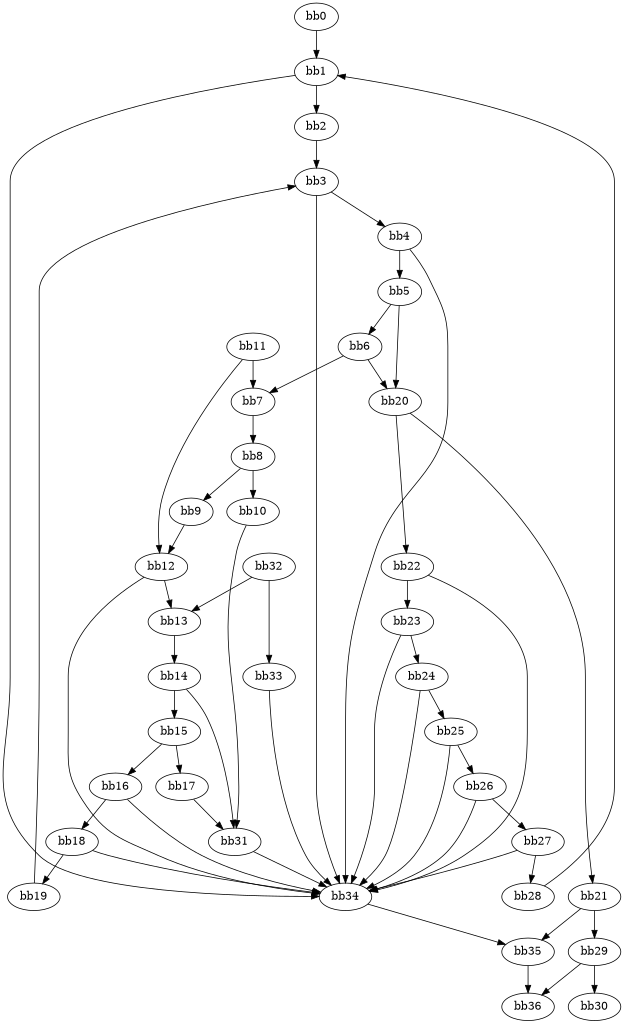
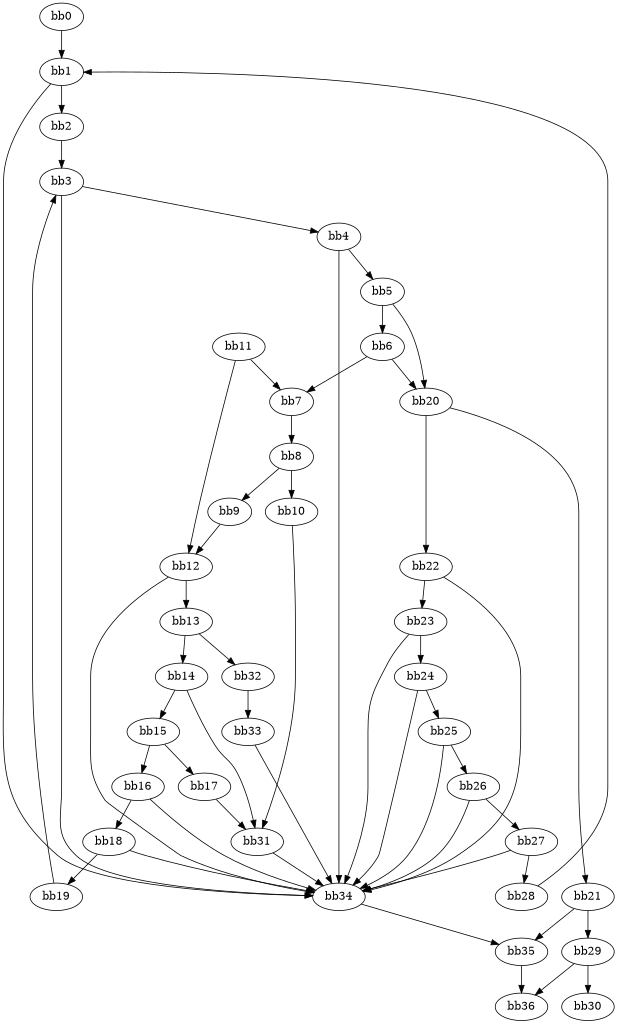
(225, 592) -> (214, 647)
